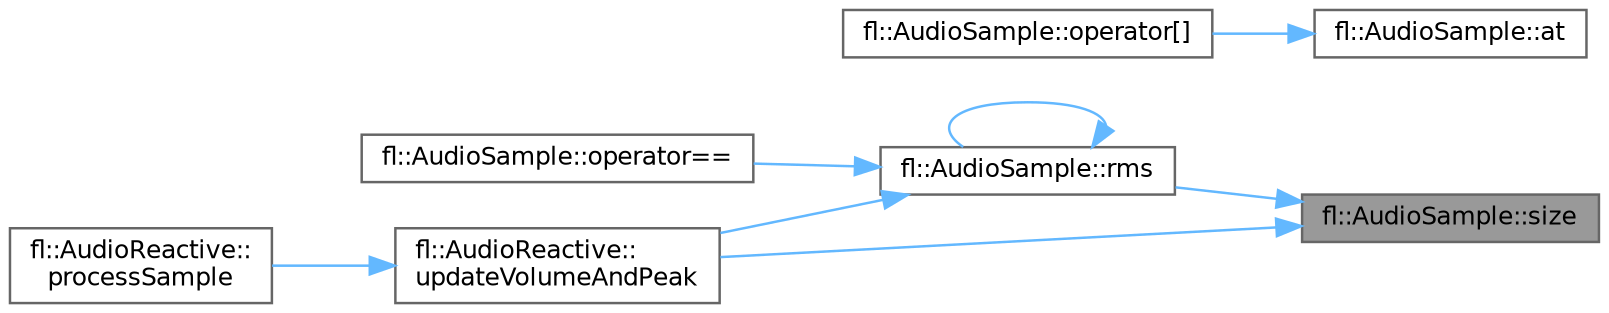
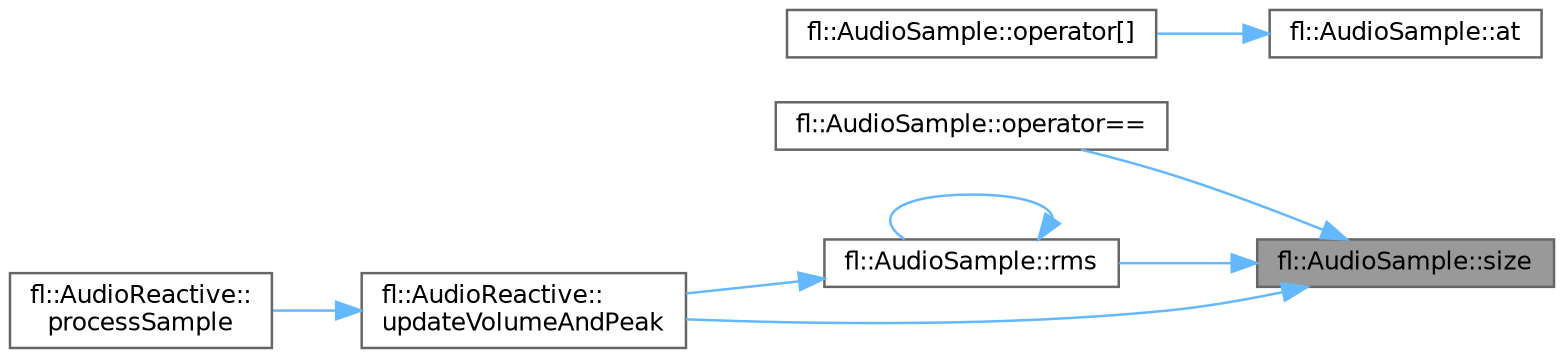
(804, 165) -> (1204, 185)
